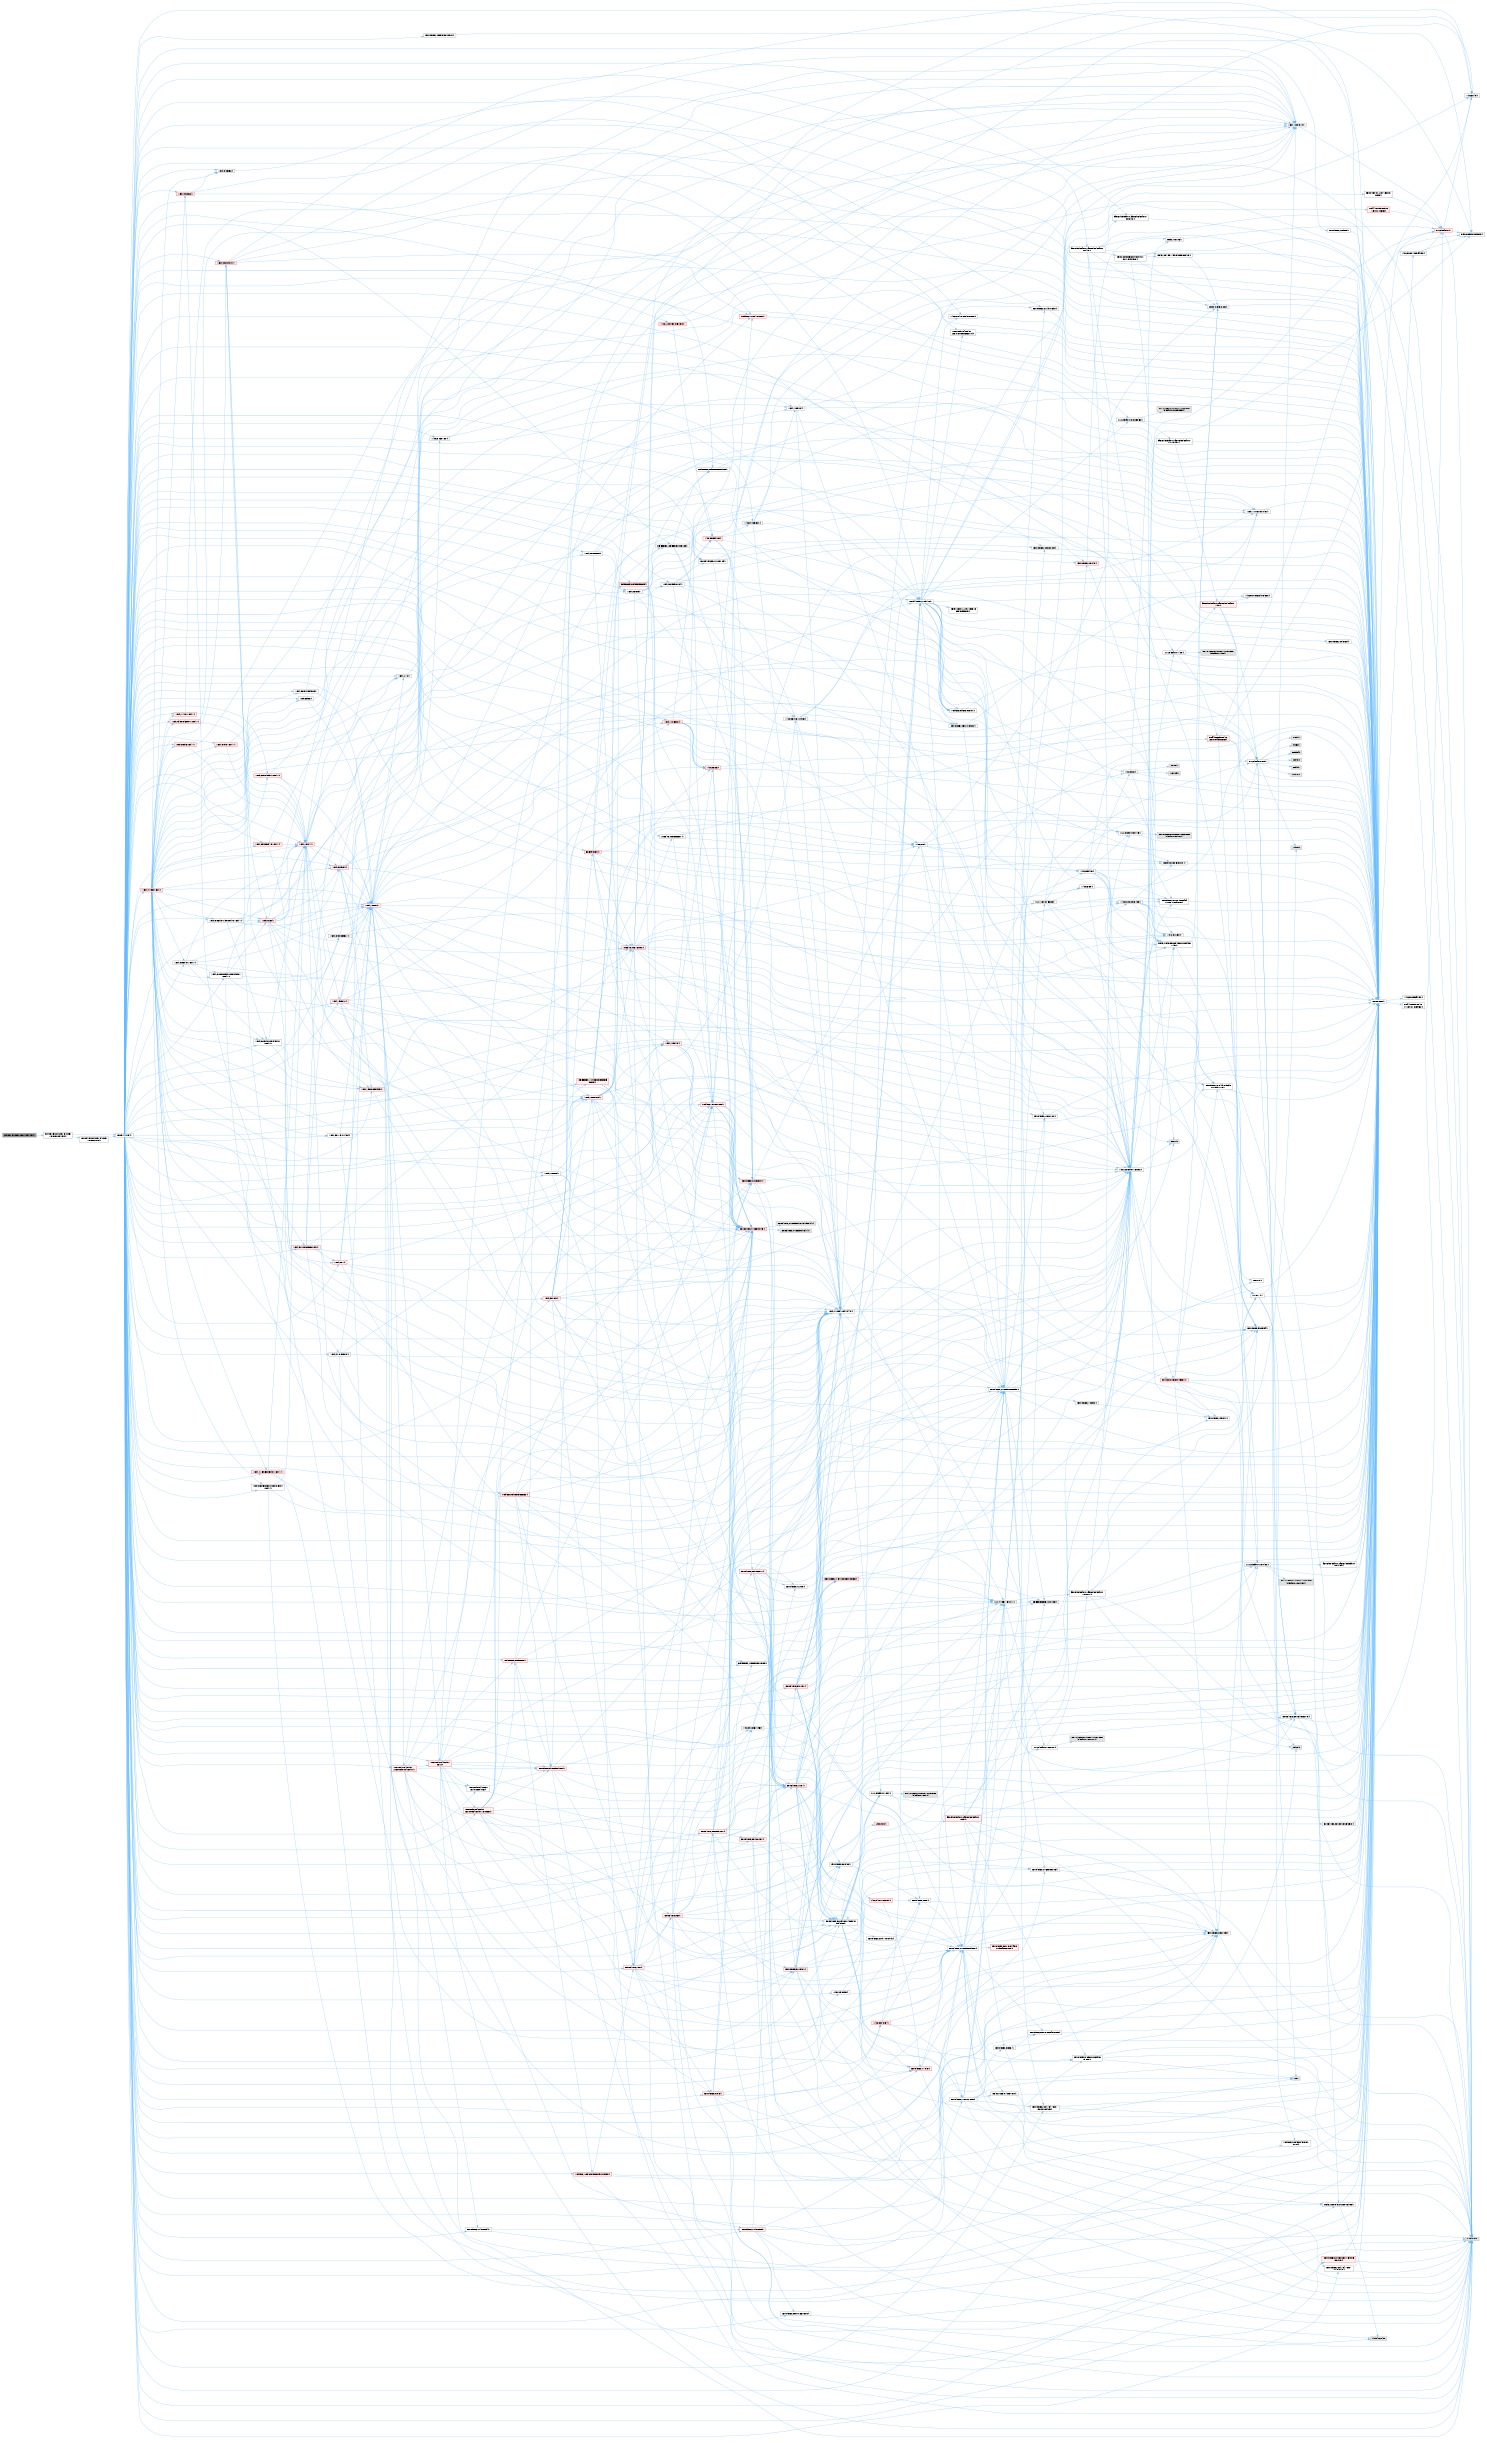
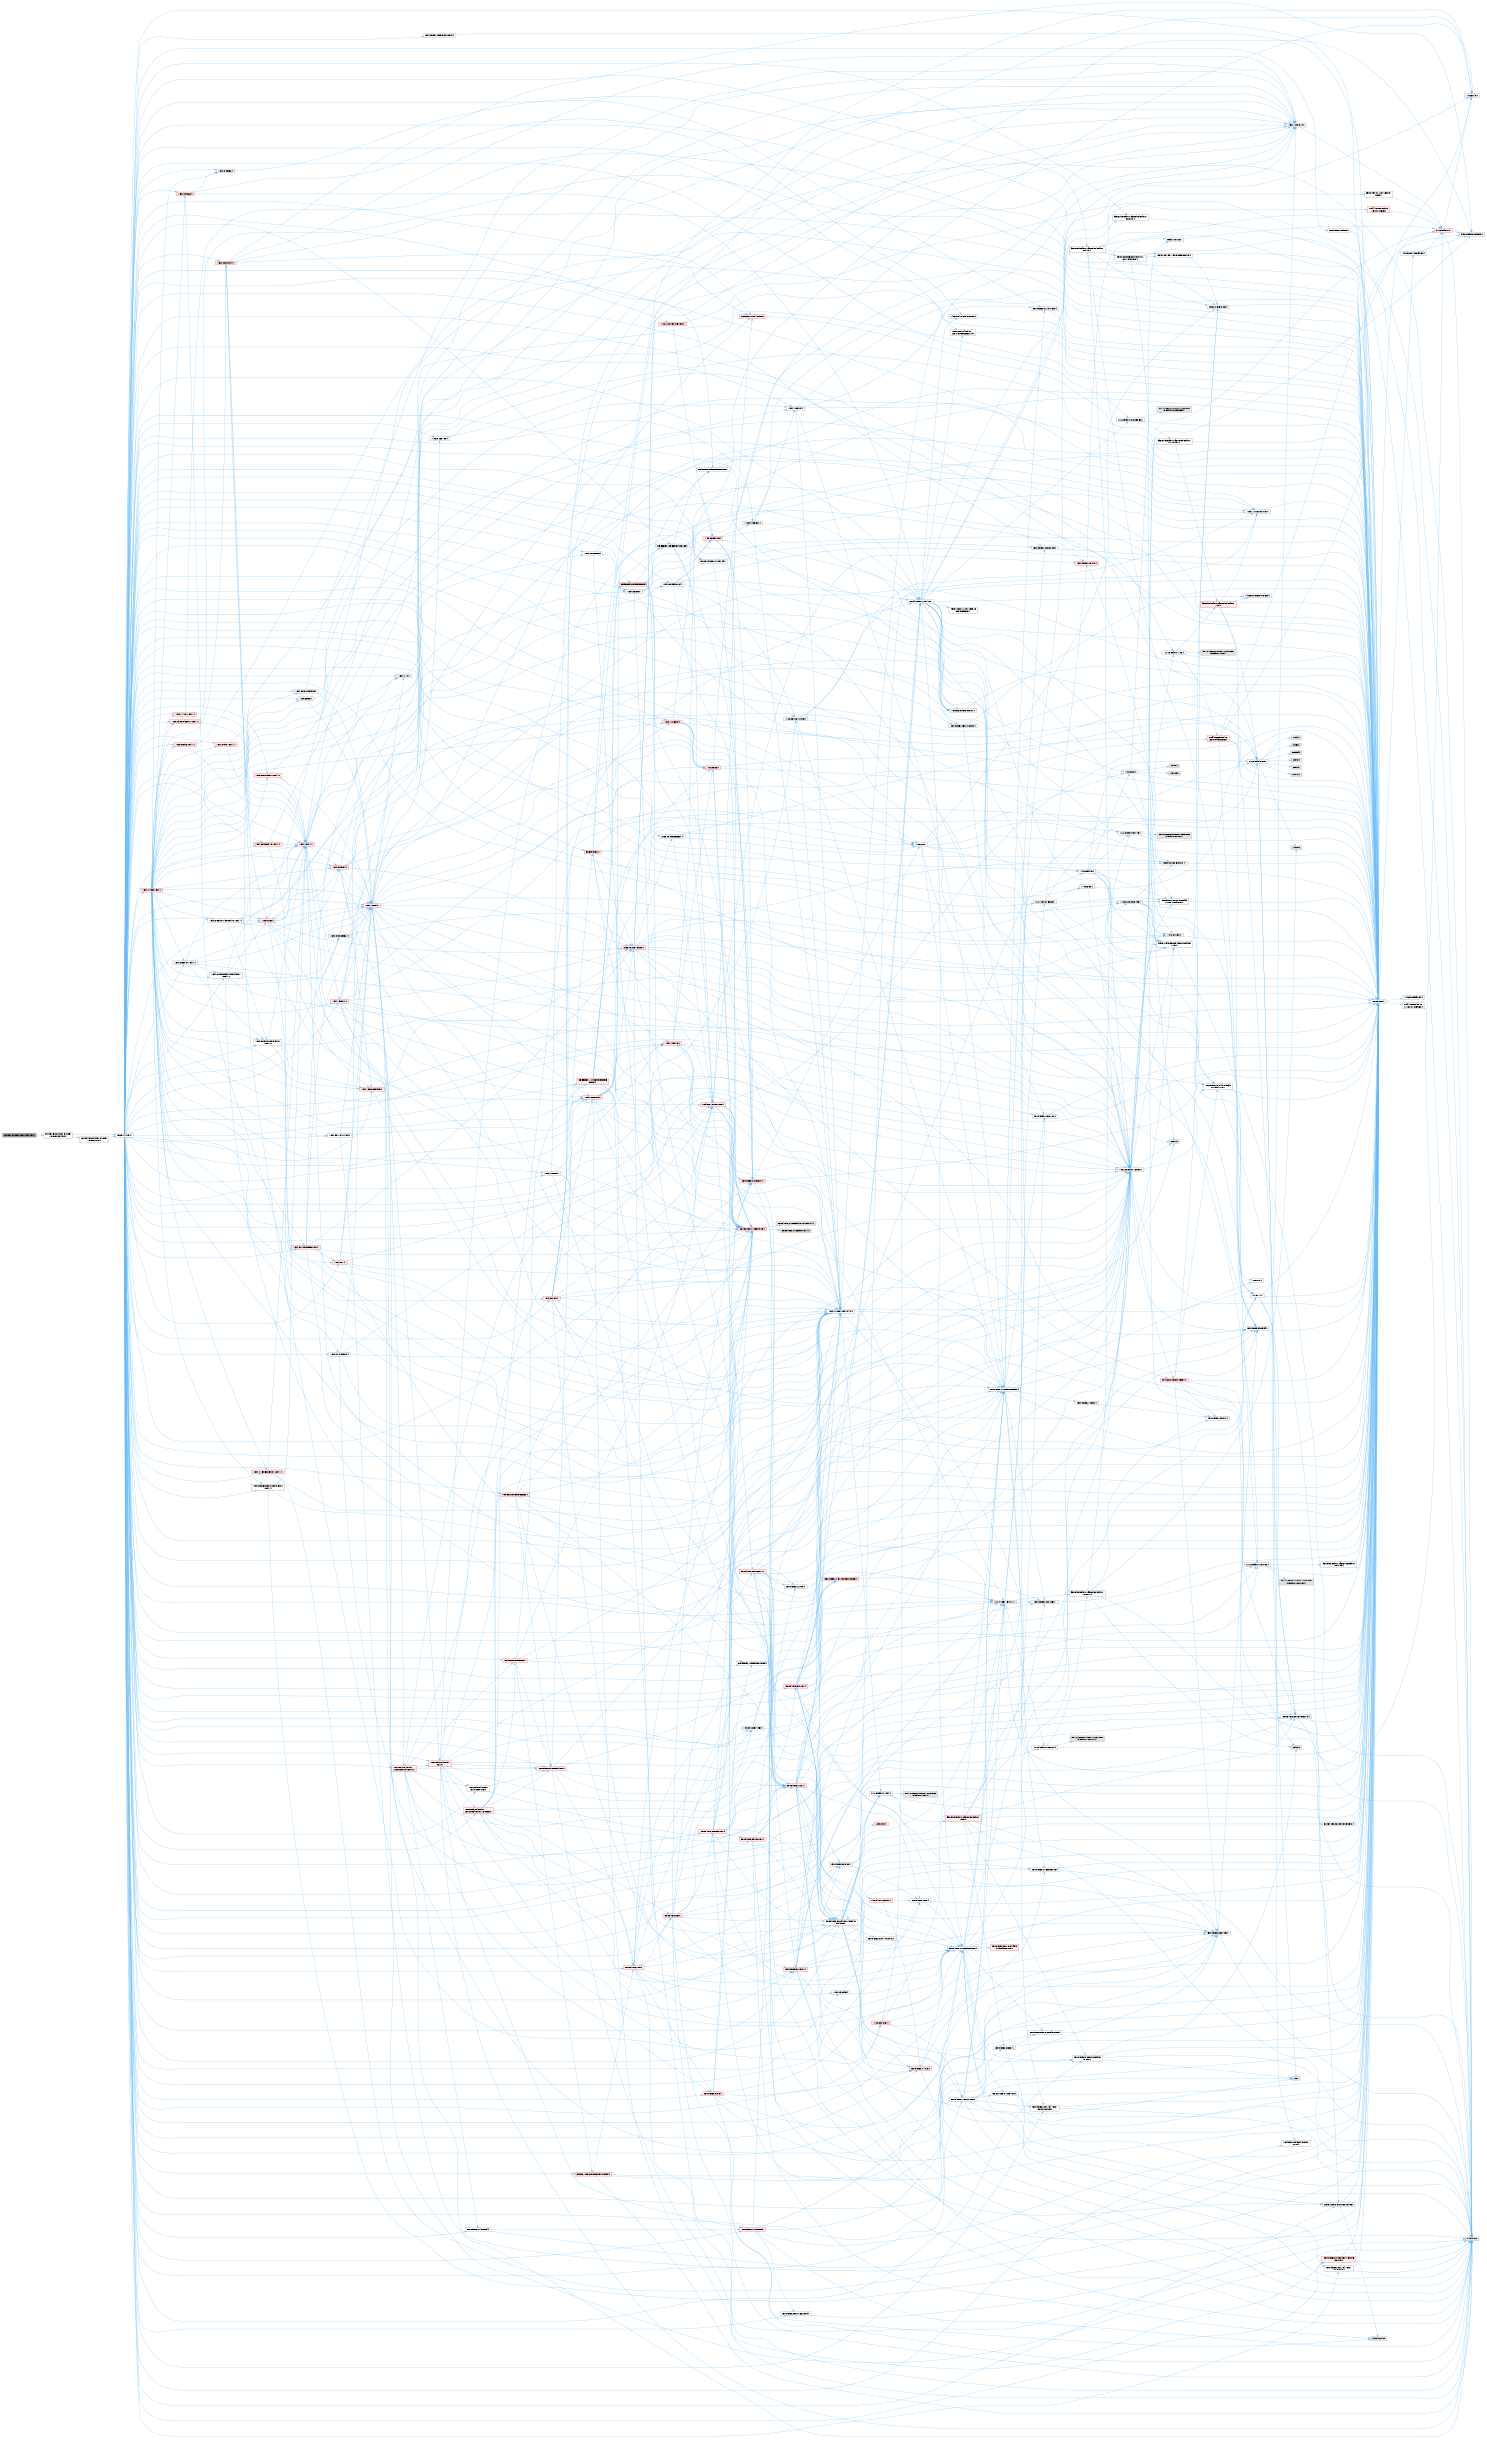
(1339, 642) -> none
(615, 731) -> (631, 782)
(1045, 1602) -> (1045, 1602)
